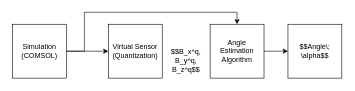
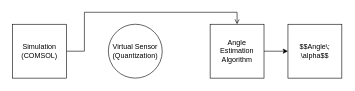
(237, 18) -> (237, 20)
(102, 51) -> none
(135, 51) -> (135, 51)
(186, 61) -> none
